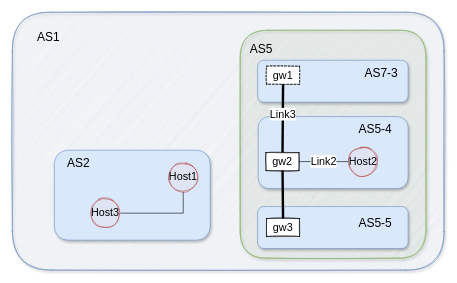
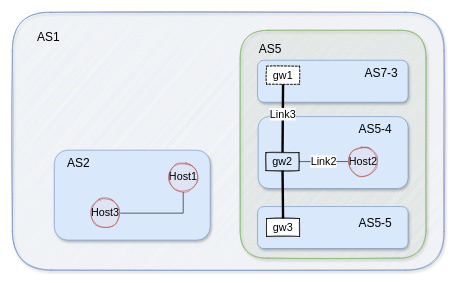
(261, 48) -> (270, 48)
(283, 162) -> (283, 162)
